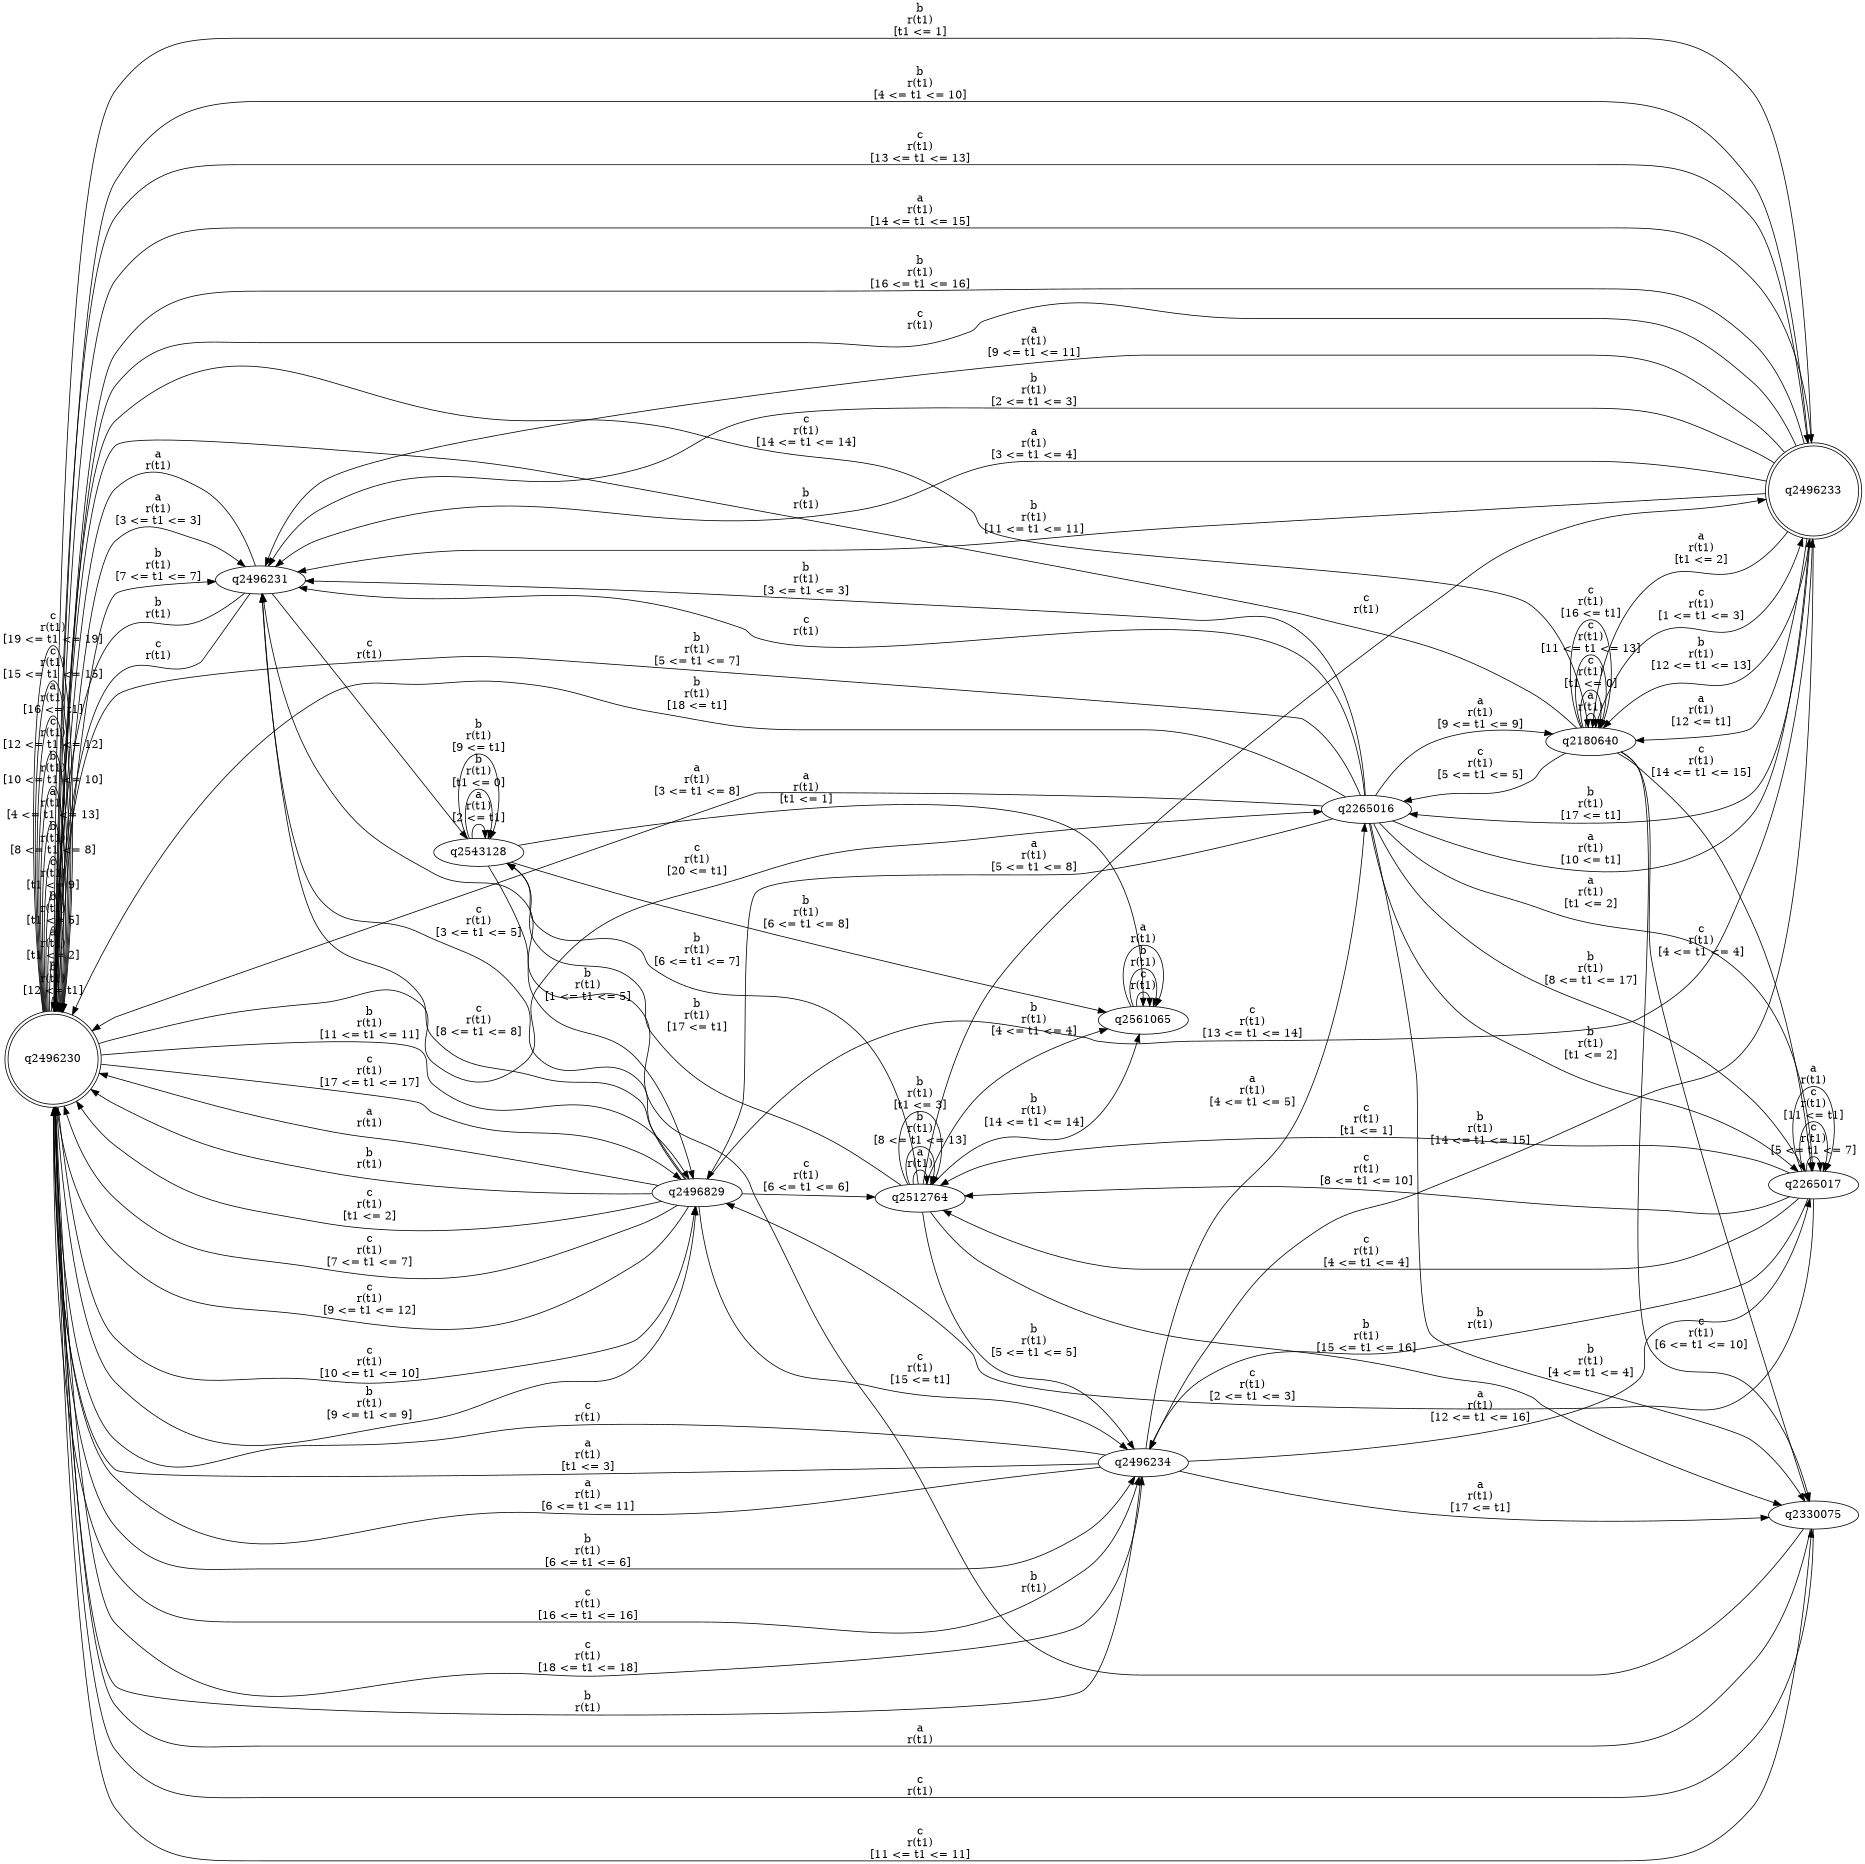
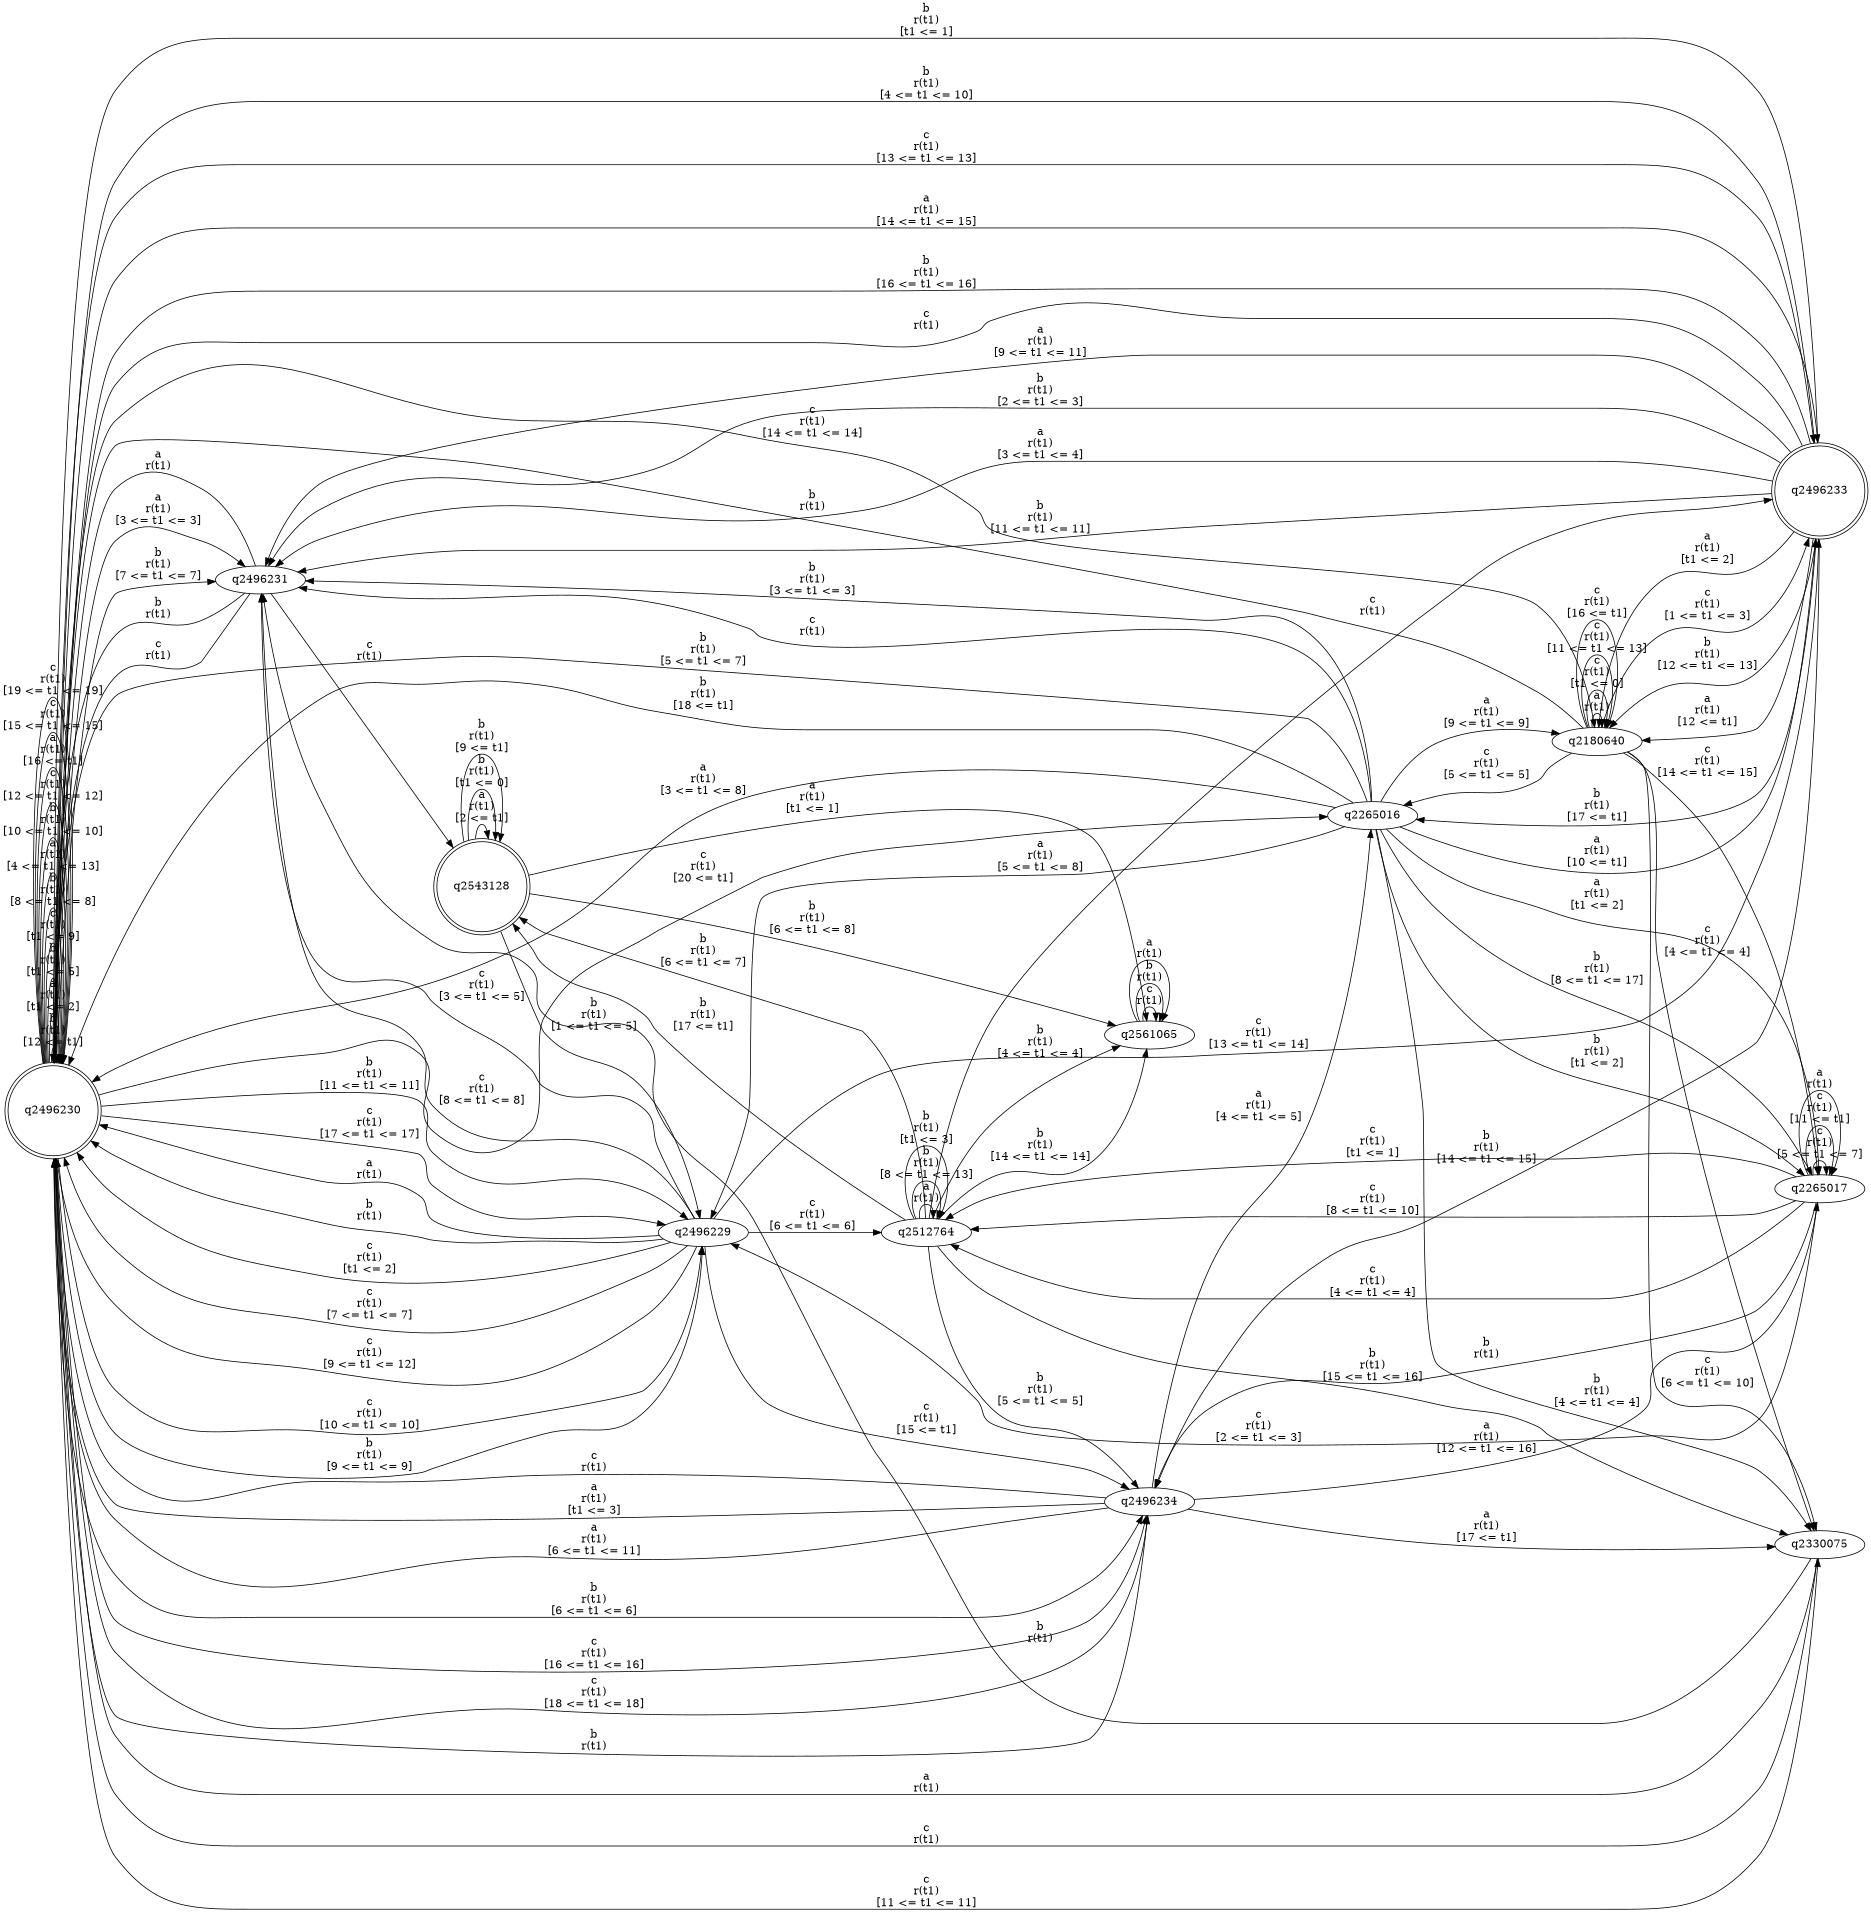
(479, 852) -> (482, 887)
(697, 1193) -> (703, 1233)
